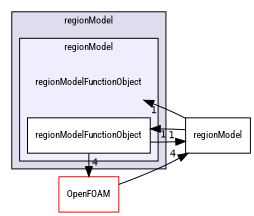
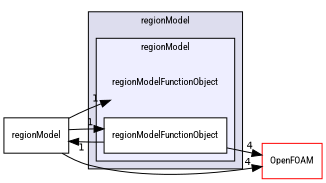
(143, 175) -> (156, 174)
